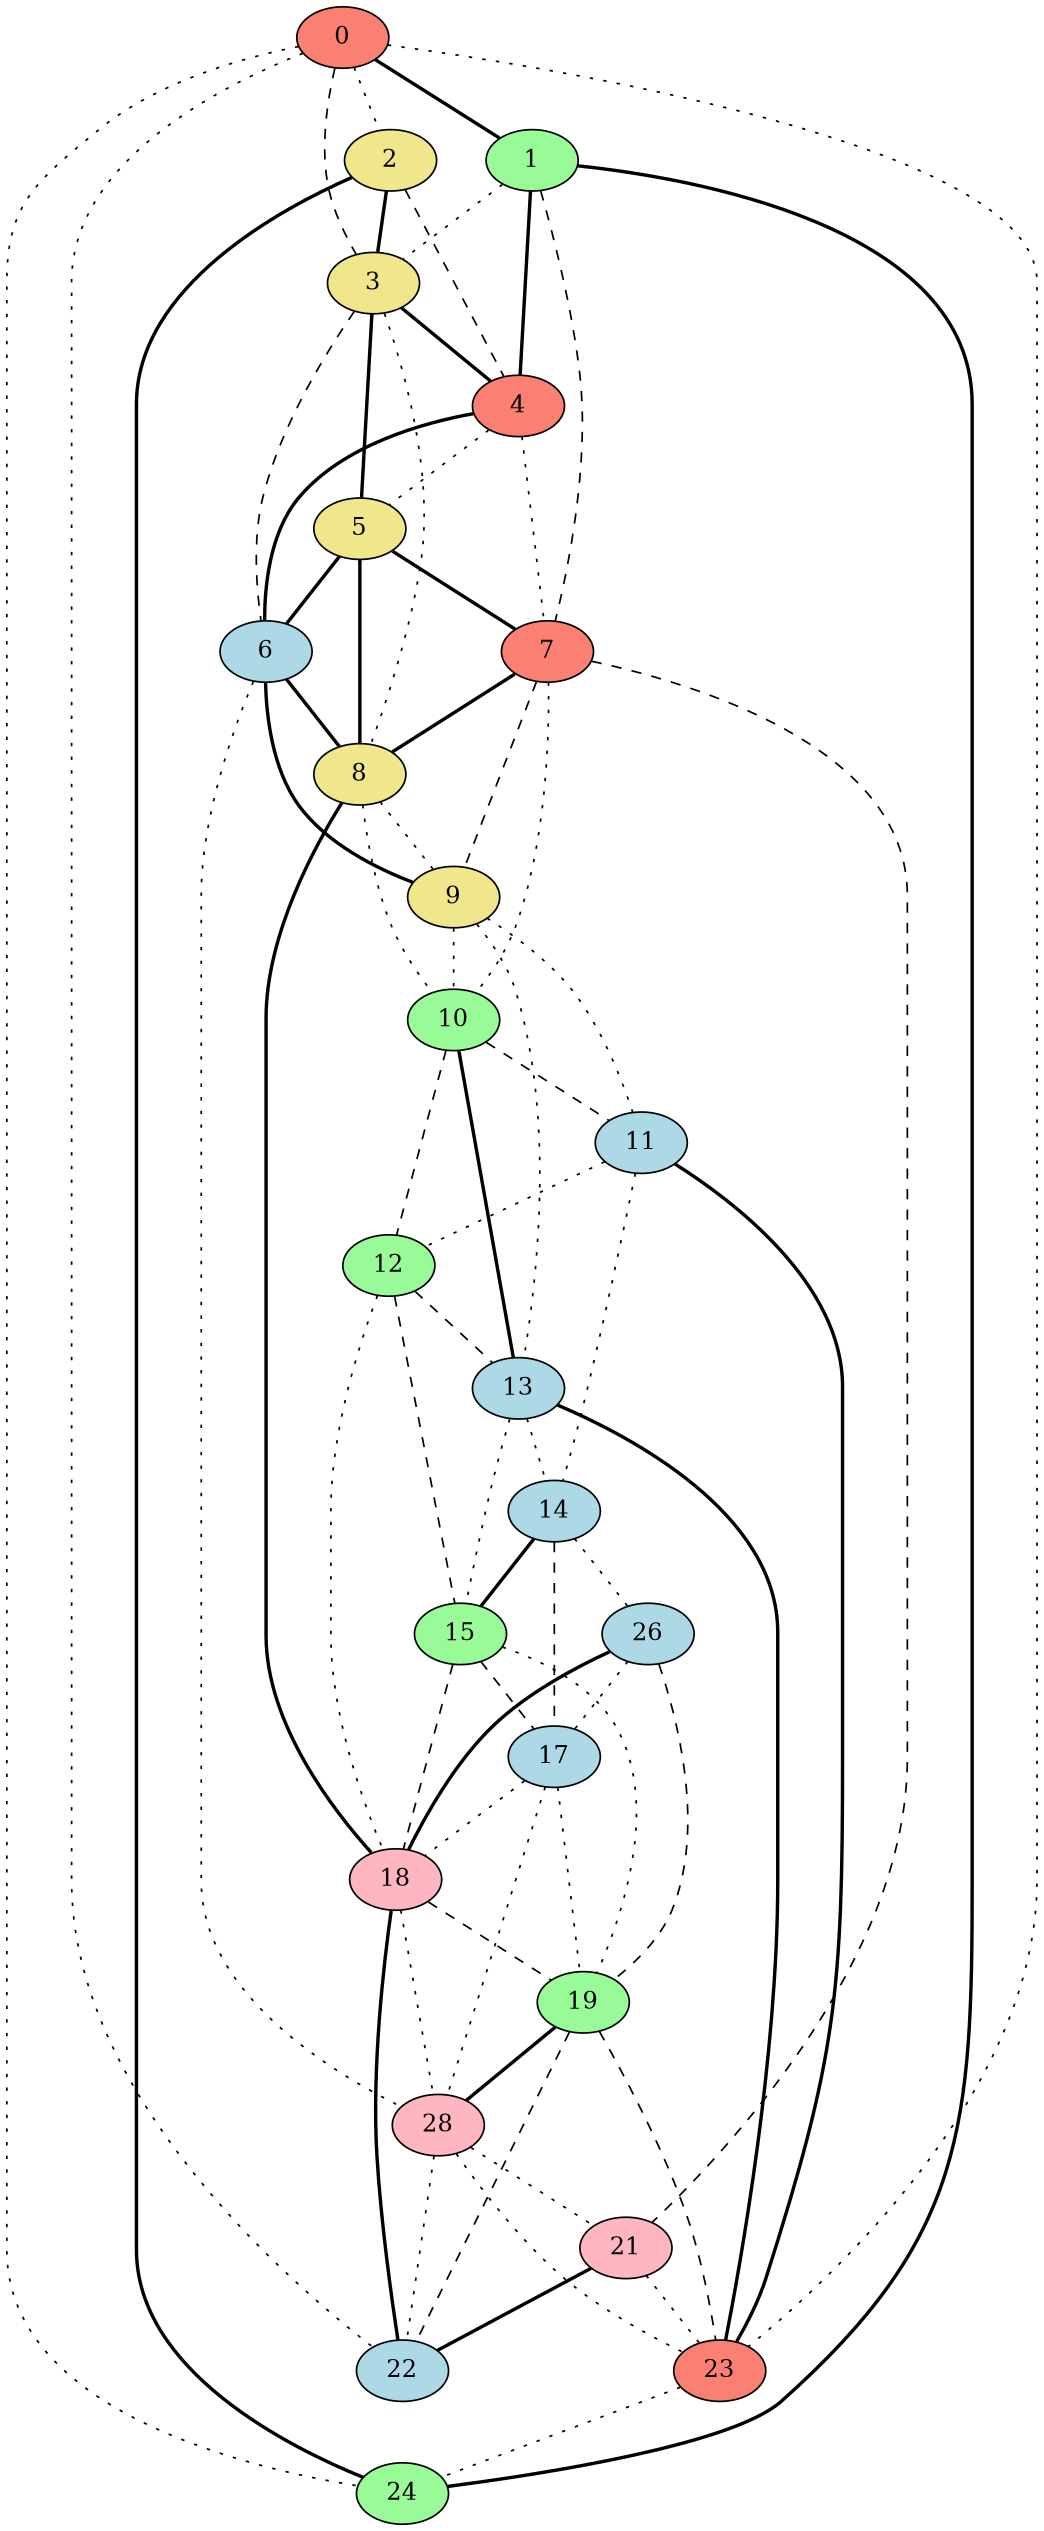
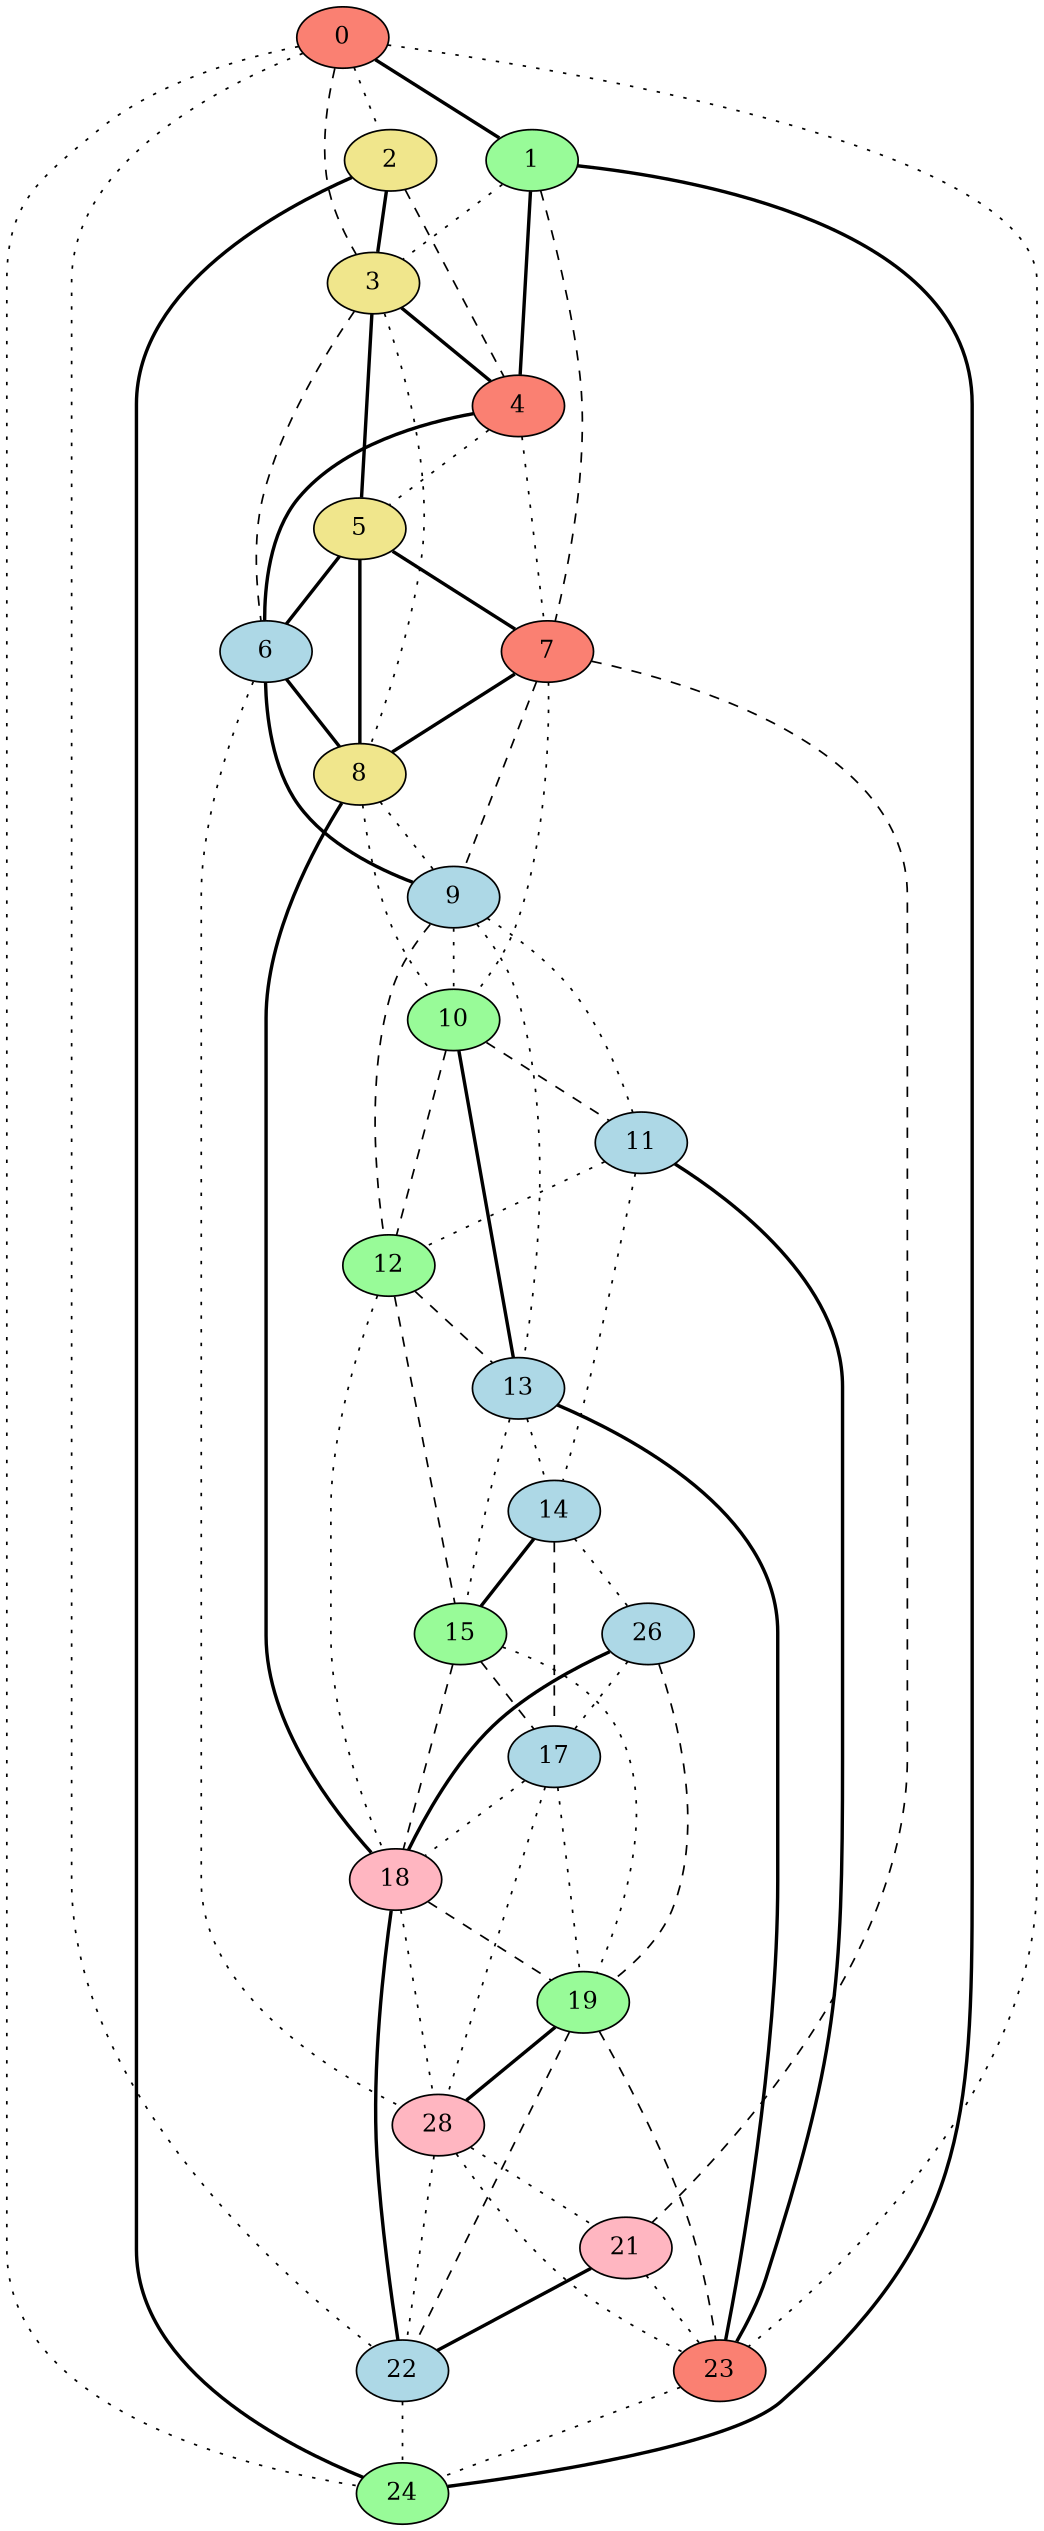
(454, 897) -> (454, 897)
none -> (377, 1074)
none -> (403, 2432)
